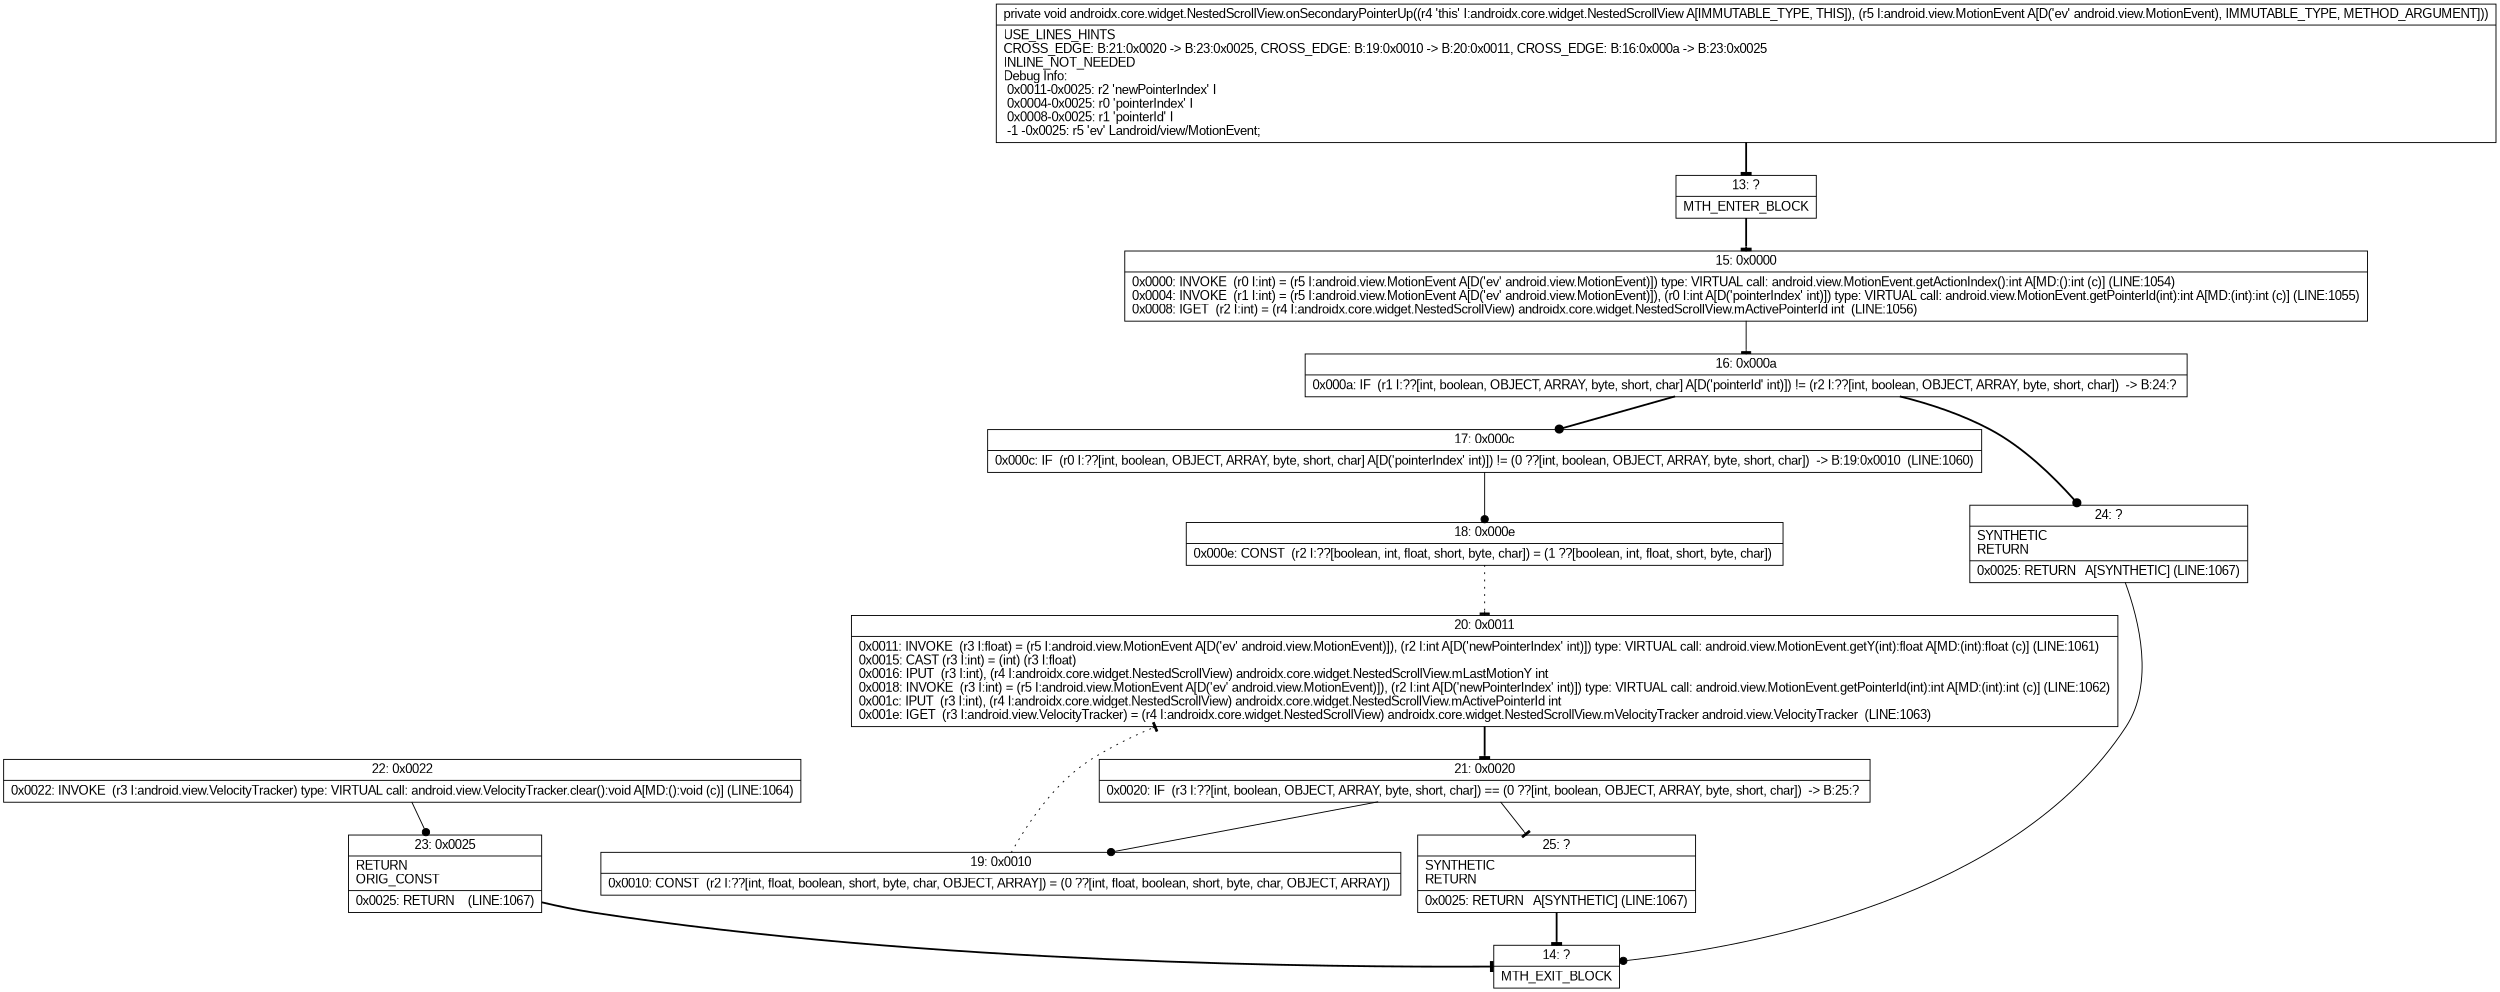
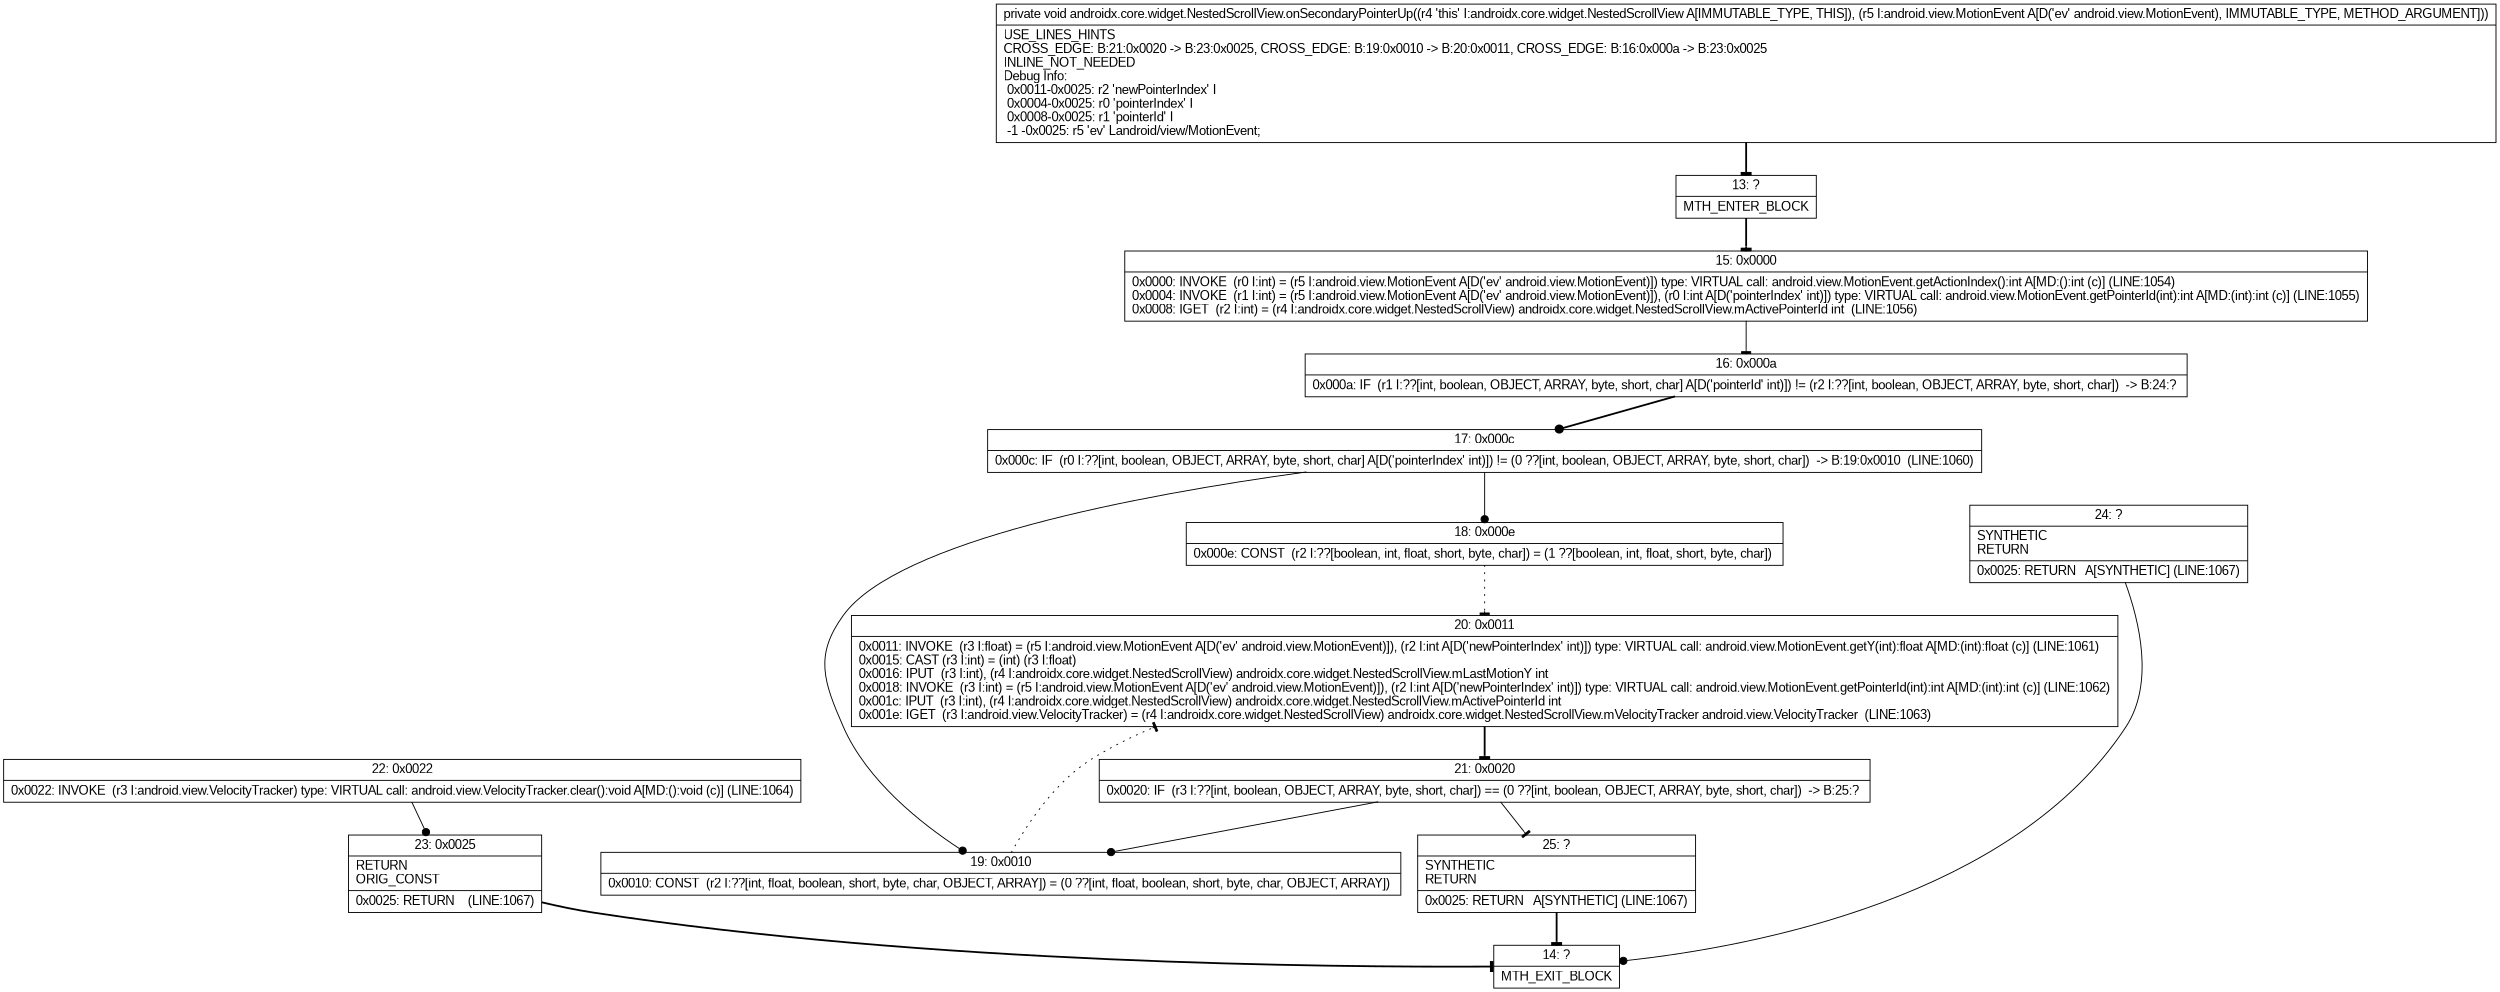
(1996, 433) -> none
none -> (927, 560)
